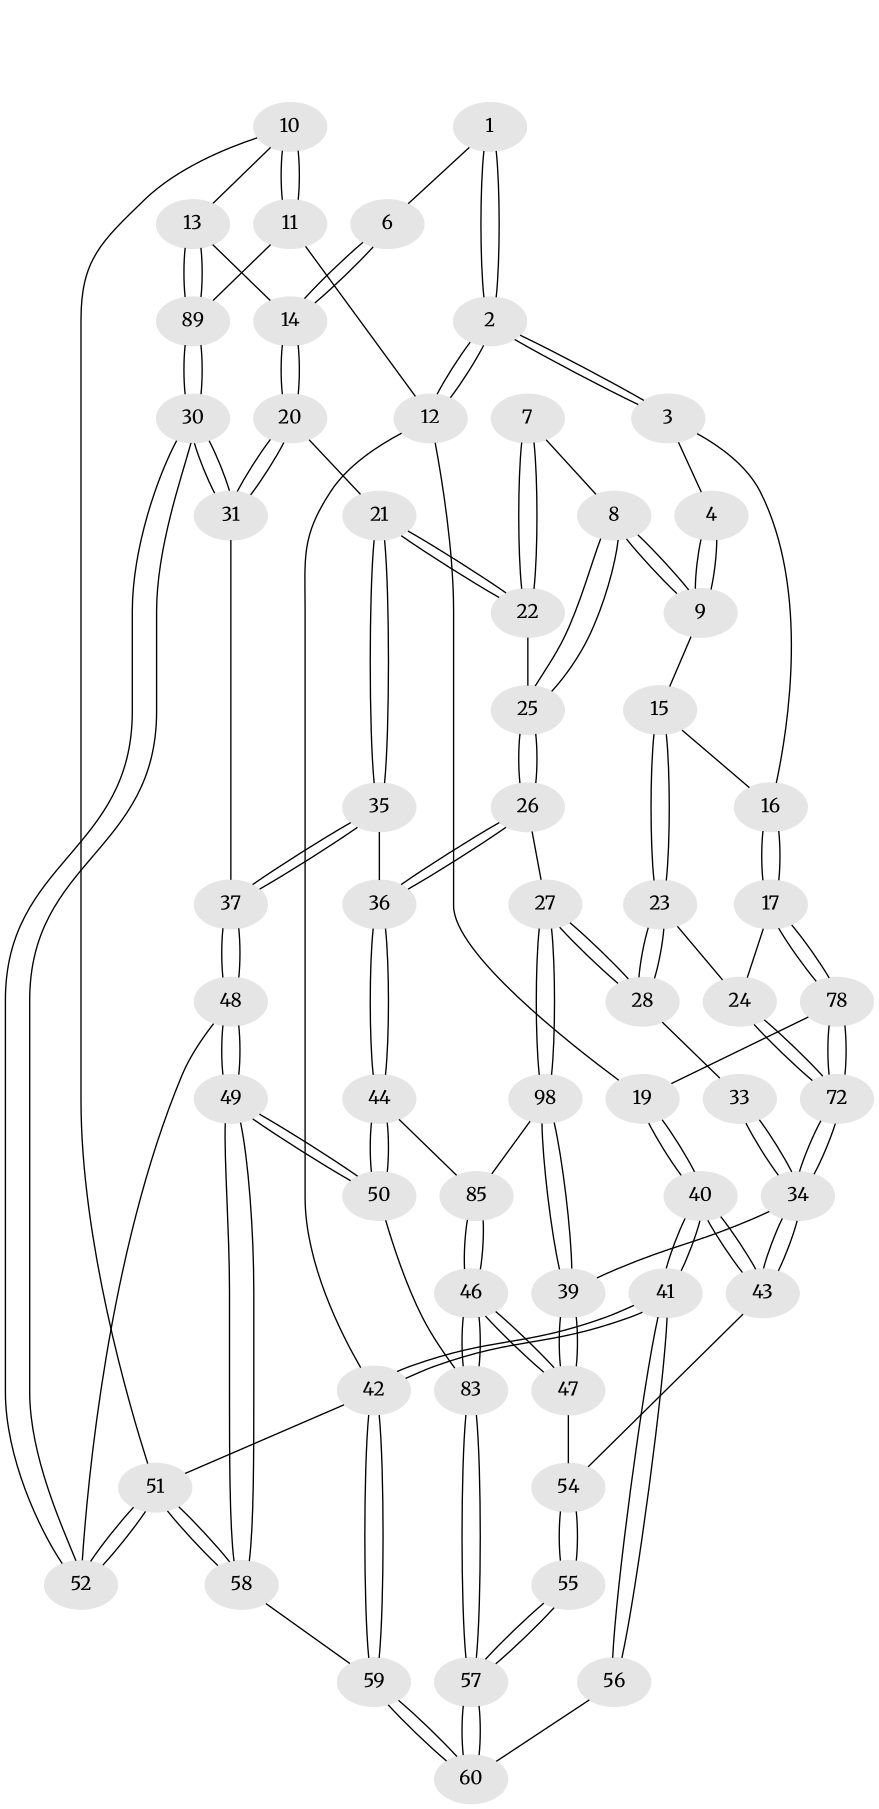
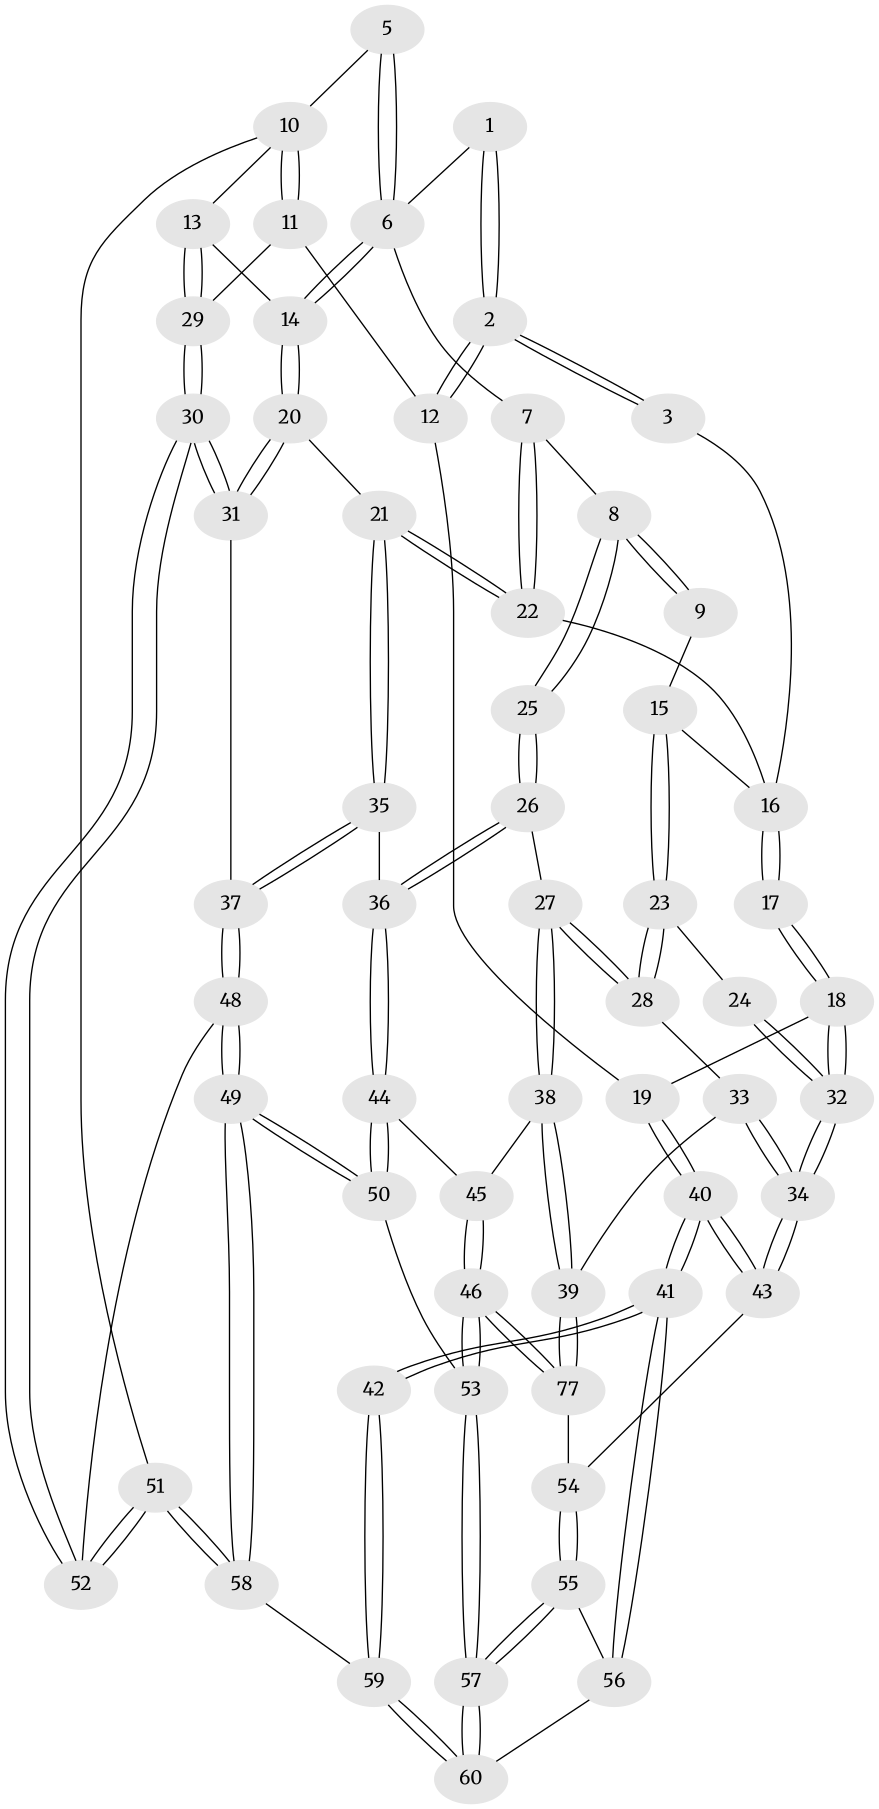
none -> (387, 30)
(193, 321) -> (193, 321)
none -> (434, 335)
(711, 516) -> none
(528, 662) -> (690, 671)
(305, 886) -> none
(755, 953) -> none
(837, 1002) -> (837, 1002)
(545, 1099) -> (545, 1099)
(837, 1099) -> (837, 1099)
(477, 1196) -> (477, 1196)
(683, 1245) -> (640, 1186)
(471, 1390) -> (471, 1390)
(568, 1390) -> (568, 1390)
(265, 1439) -> none
none -> (591, 1633)
